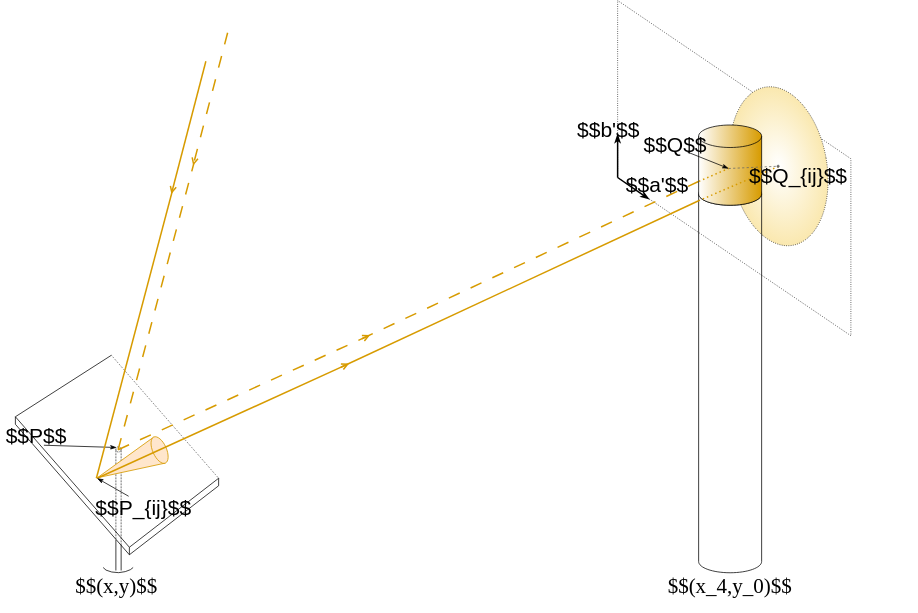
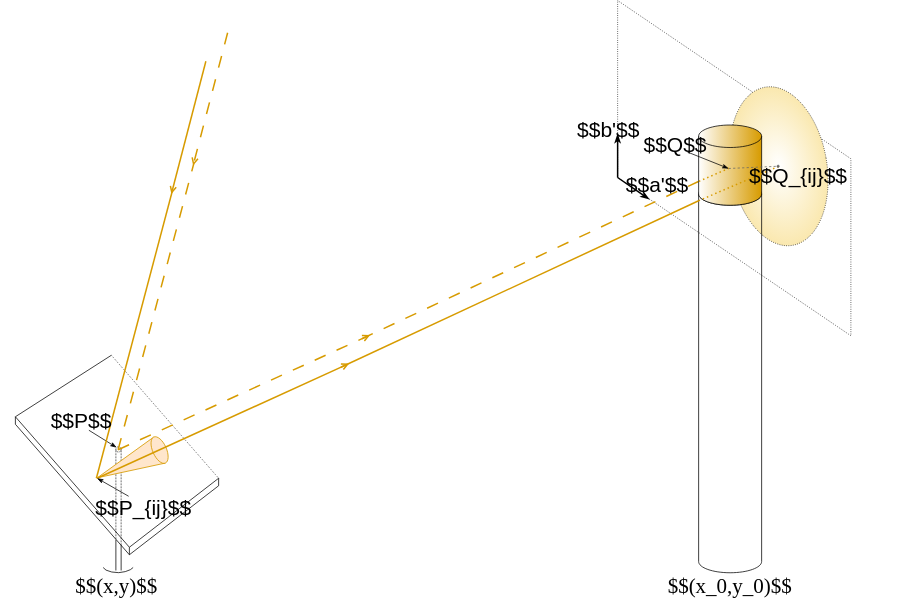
(36, 435) -> (81, 420)
(730, 585) -> (730, 585)
